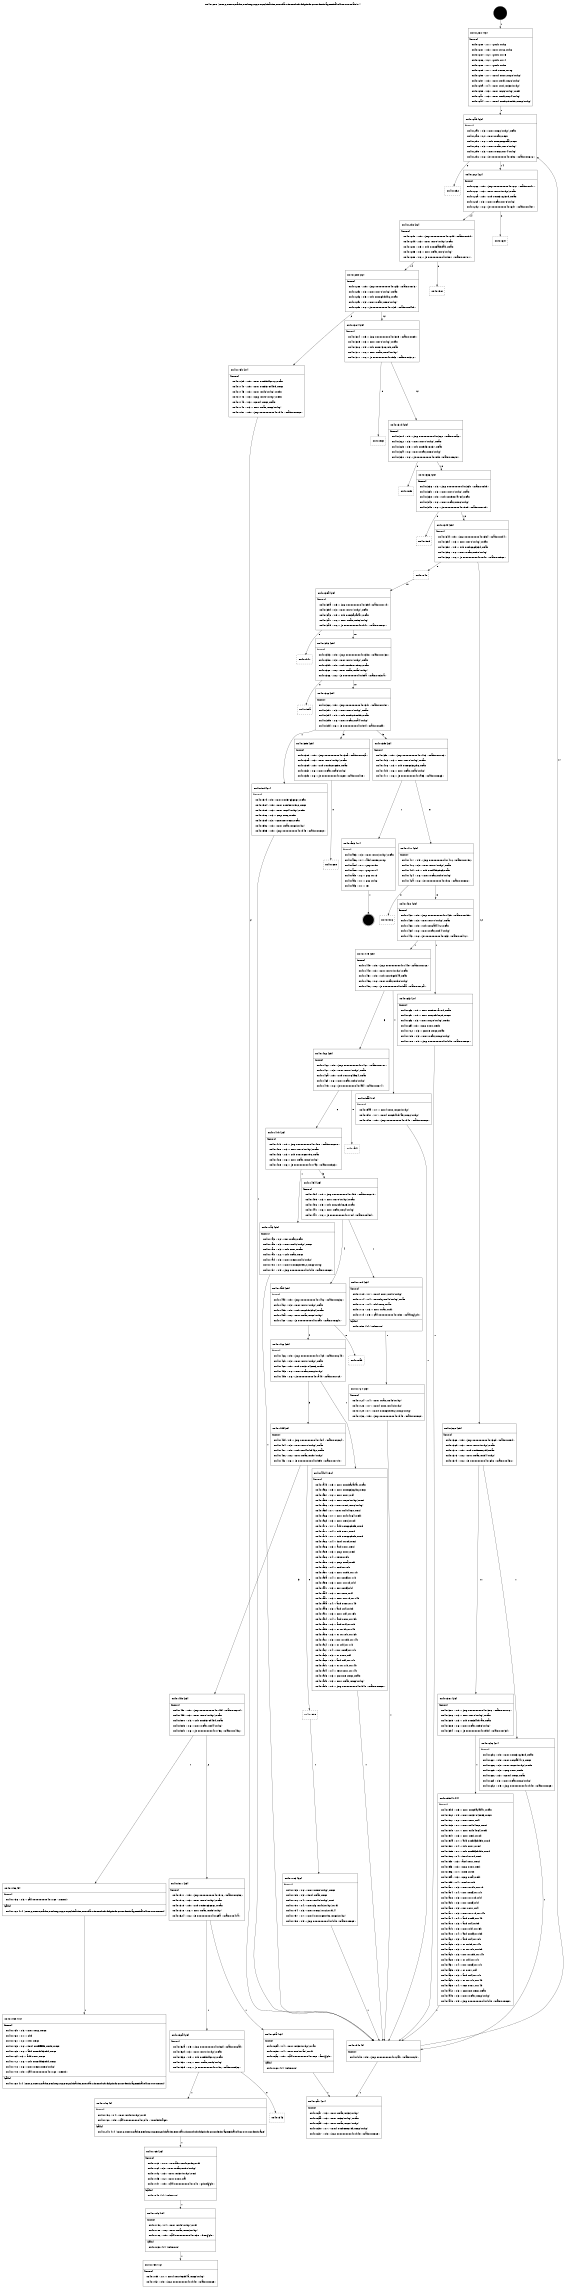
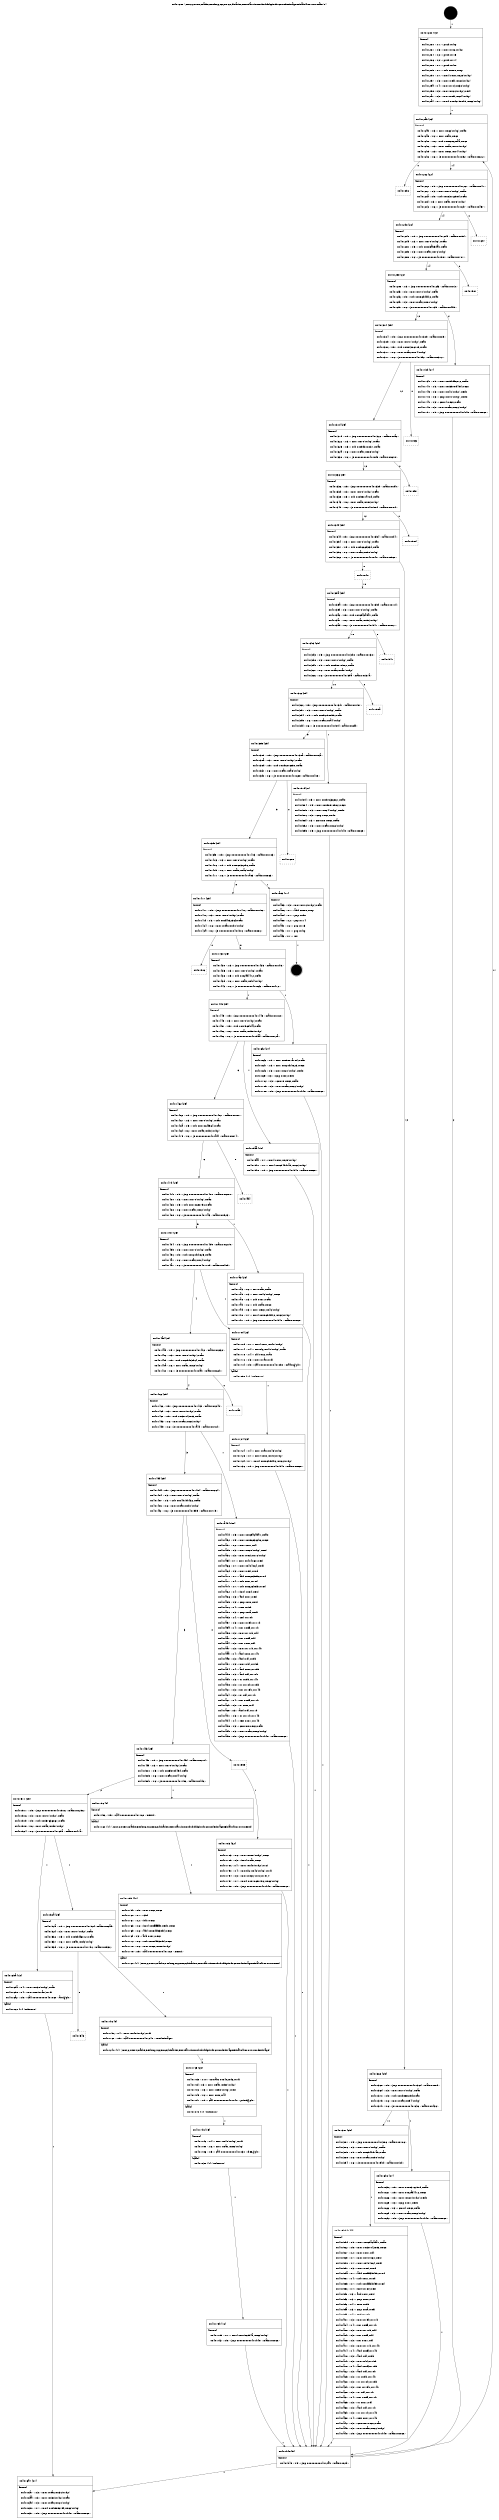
(381, 734) -> (263, 809)
none -> (257, 2399)
